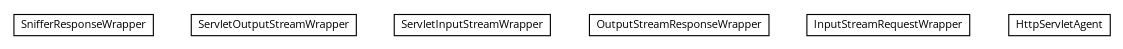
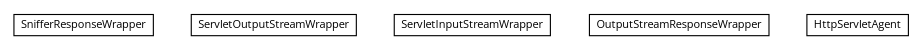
(888, 25) -> none
